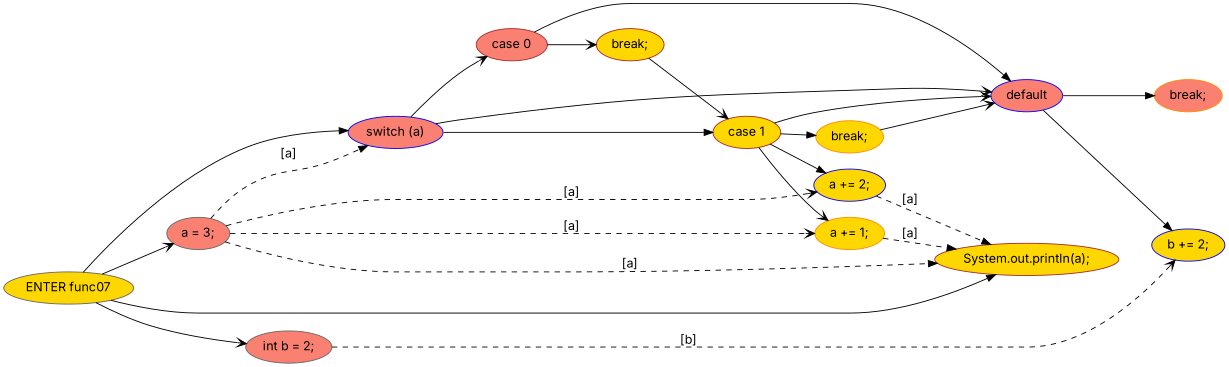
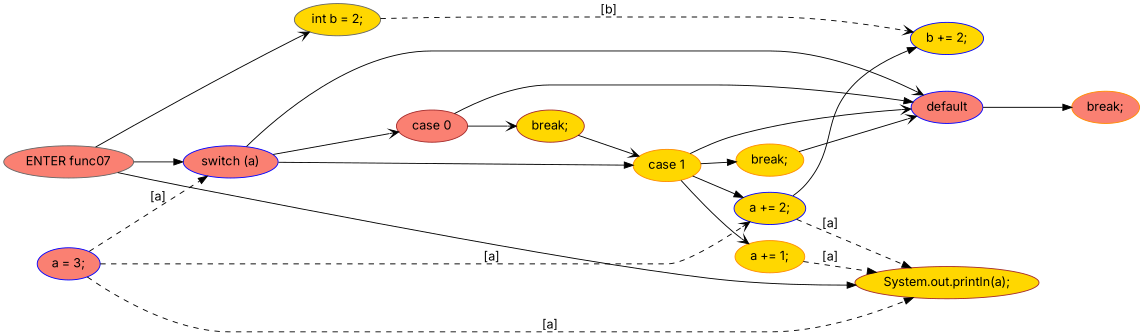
(747, 132) -> (667, 165)
(1104, 167) -> (838, 107)
(198, 233) -> (69, 264)
(518, 233) -> none
(134, 261) -> none
(69, 288) -> (69, 162)
(289, 347) -> (337, 20)
